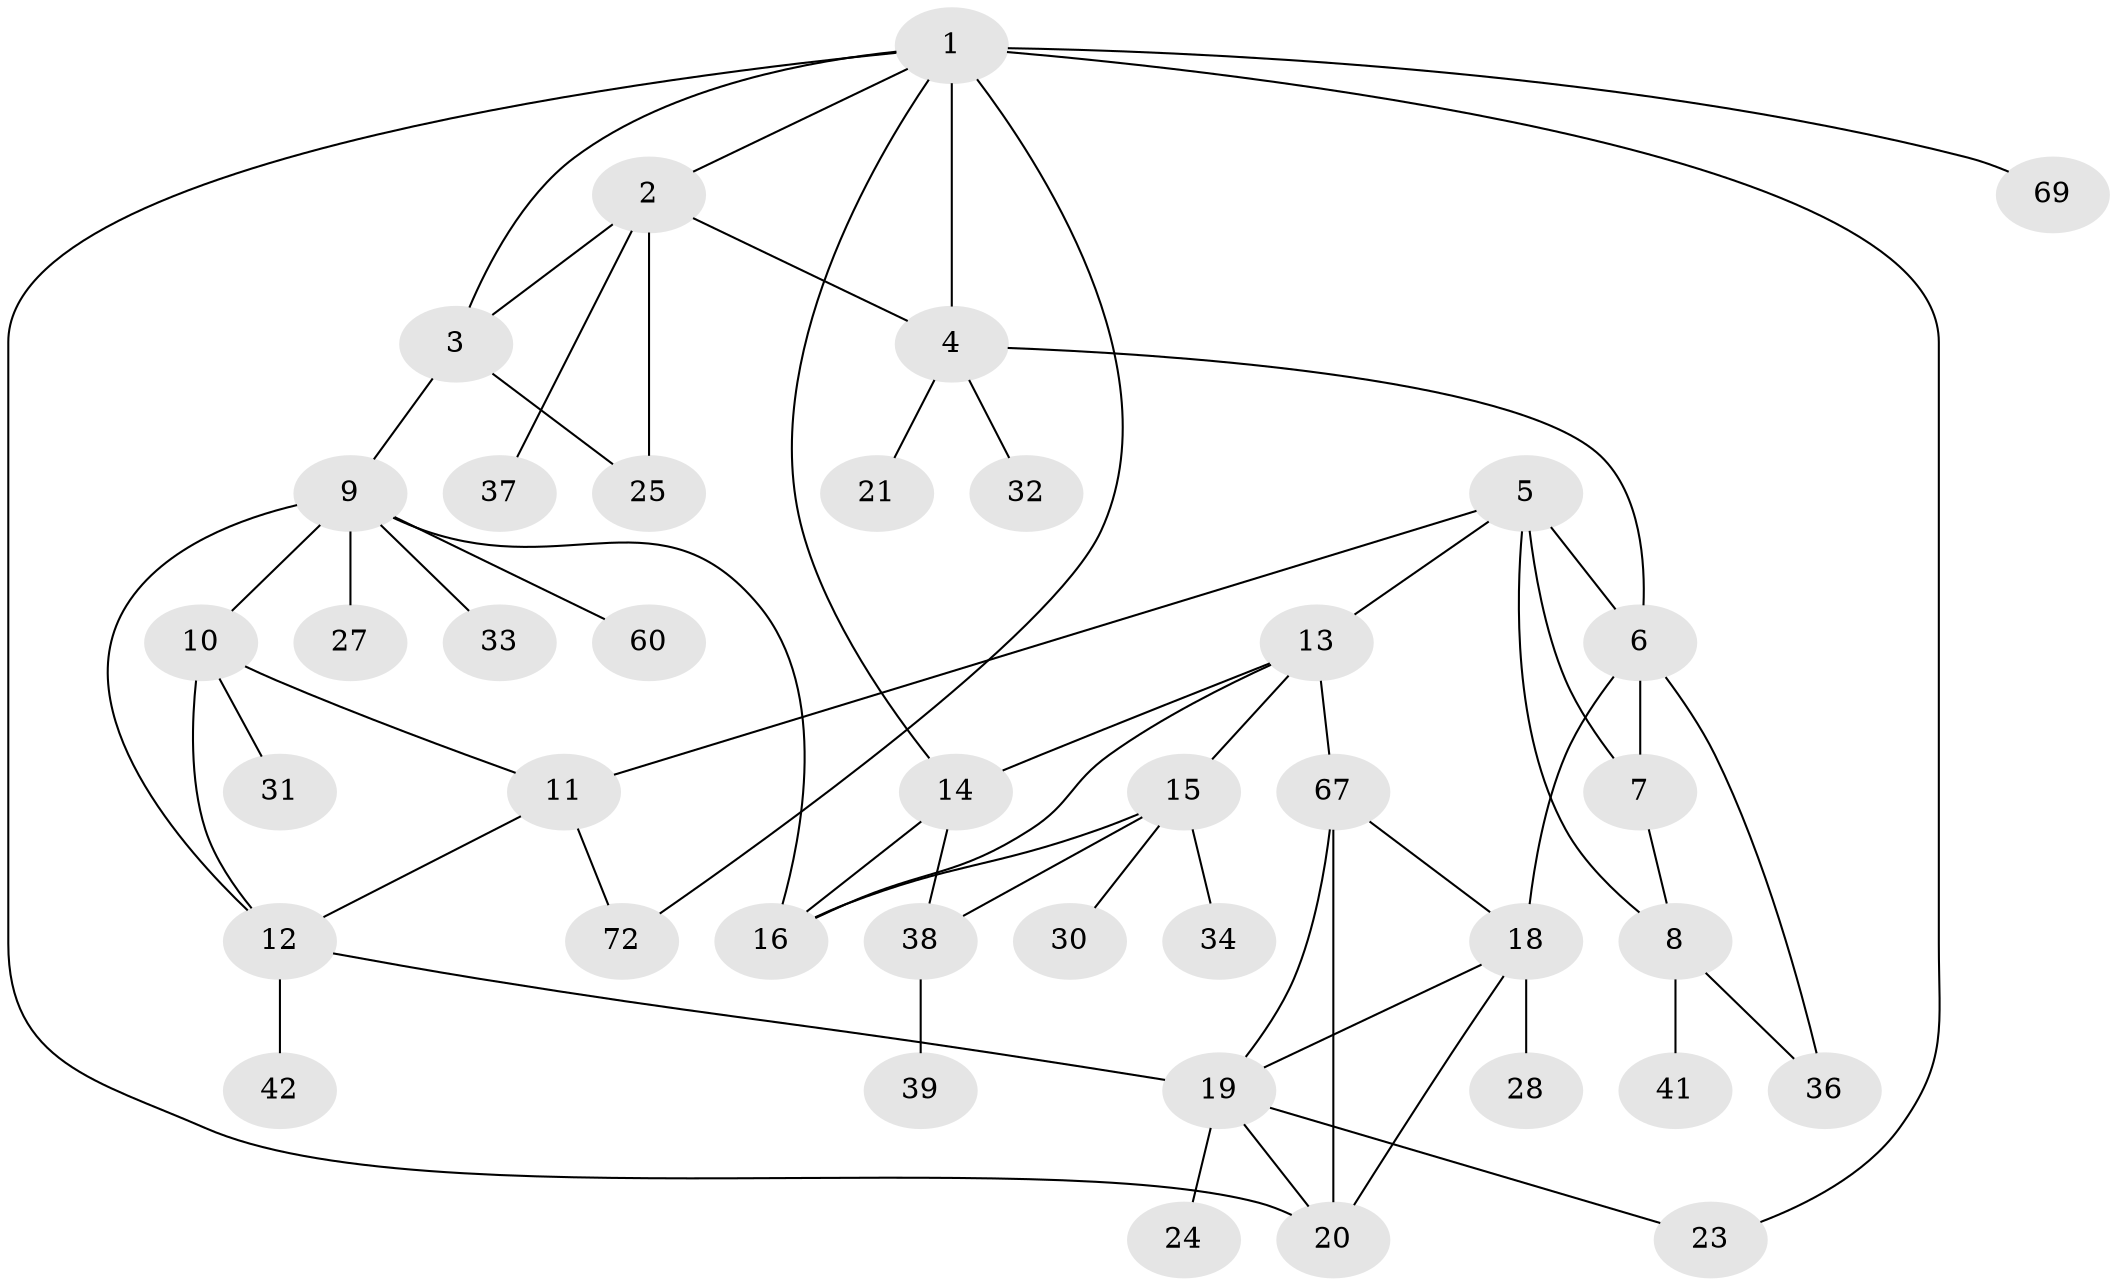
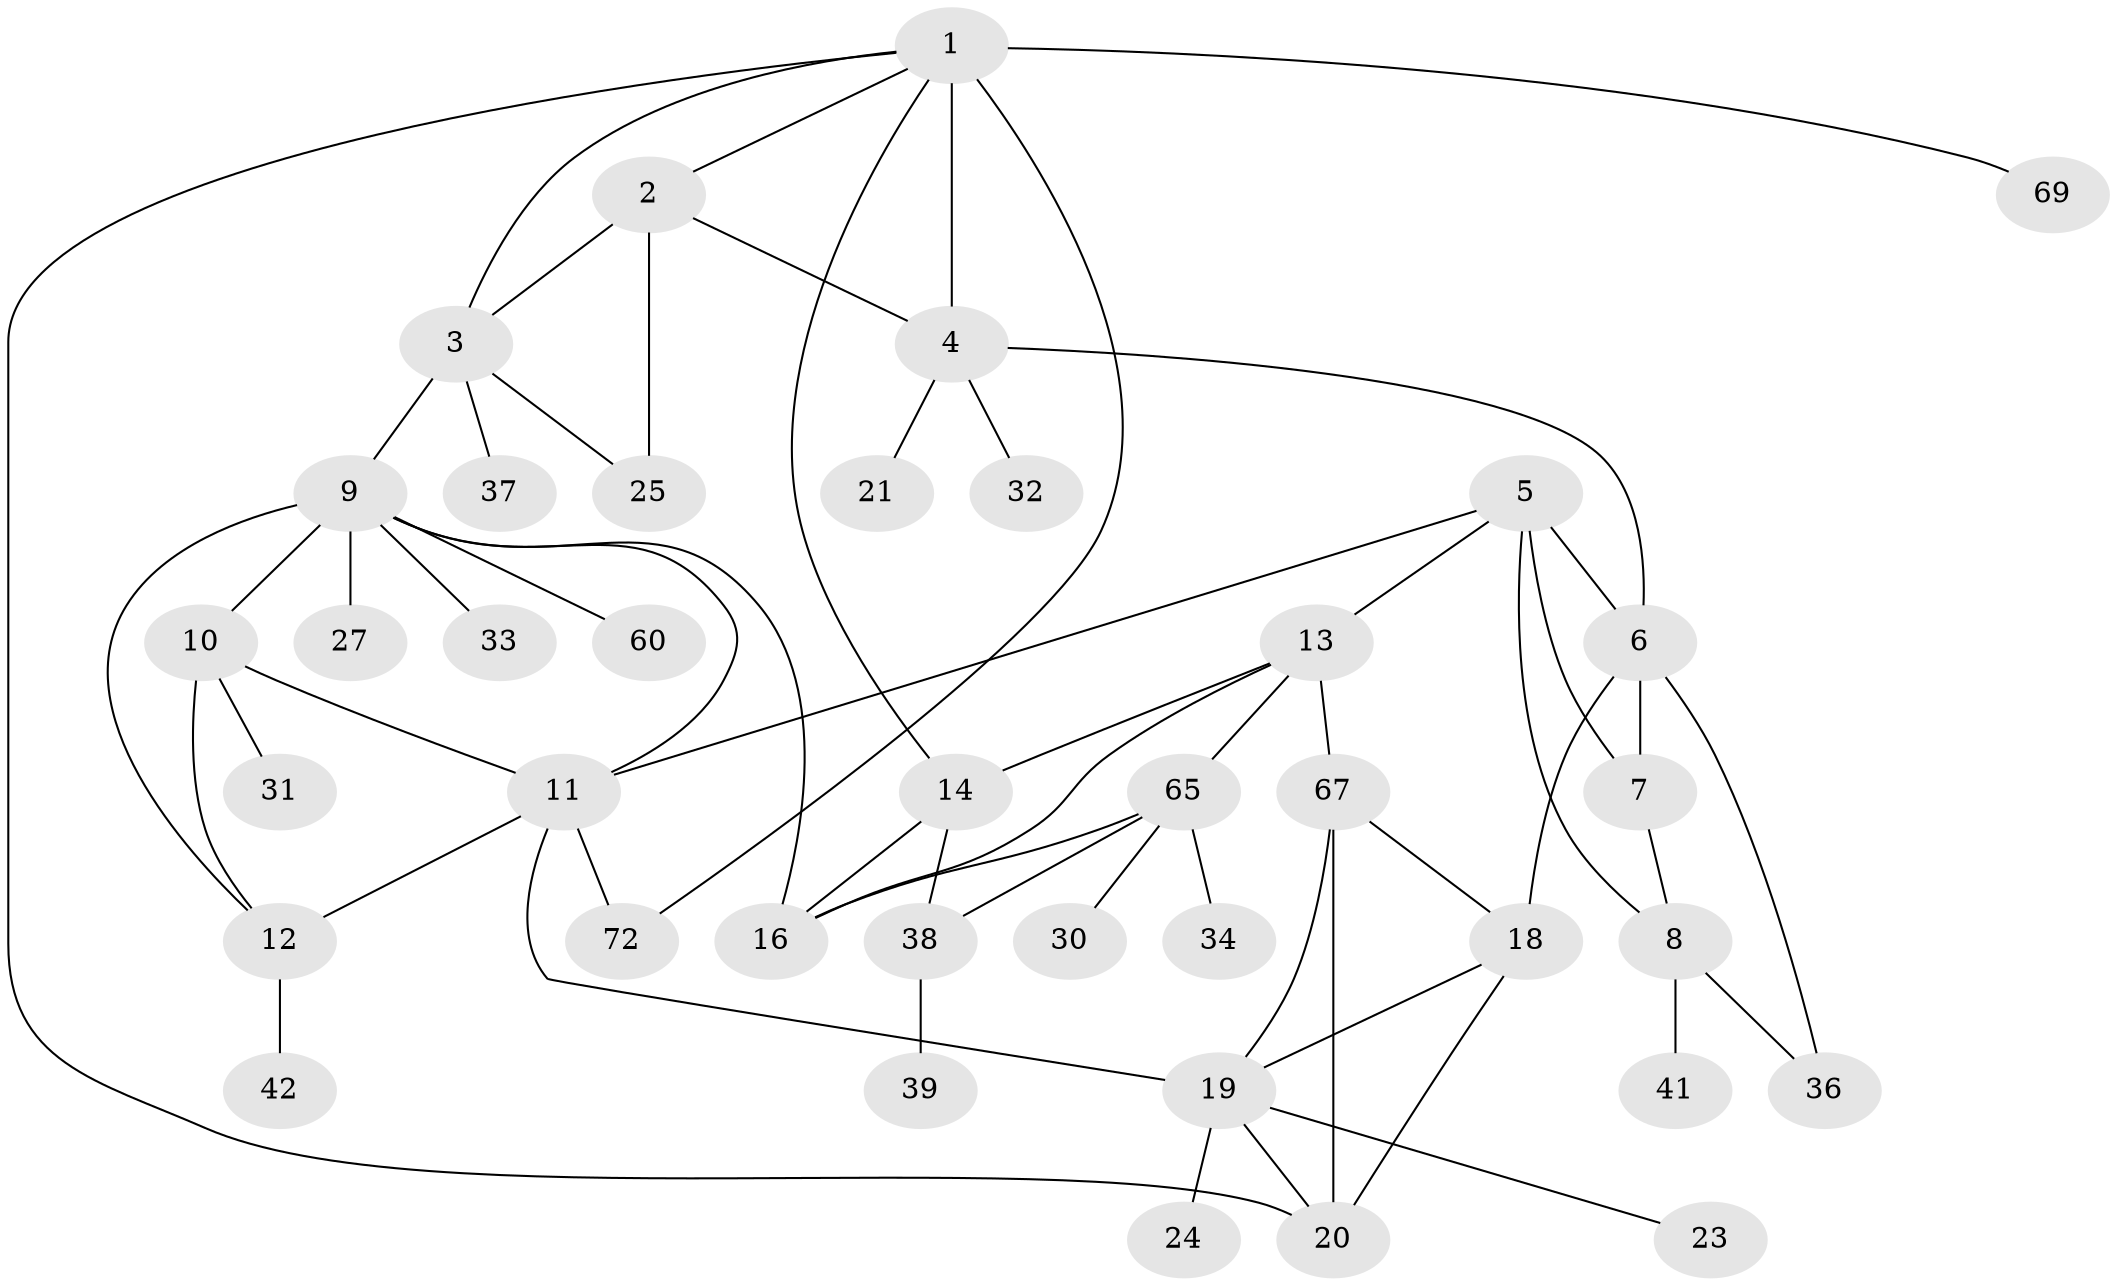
(1929, 320) -> none
(575, 344) -> (478, 419)
none -> (677, 565)
(1184, 792) -> (1184, 792)
(749, 1018) -> (778, 1018)
(1526, 1091) -> none
